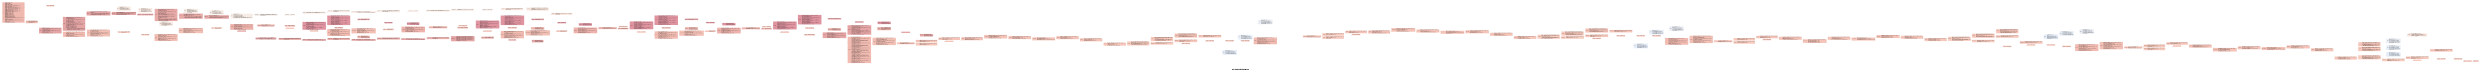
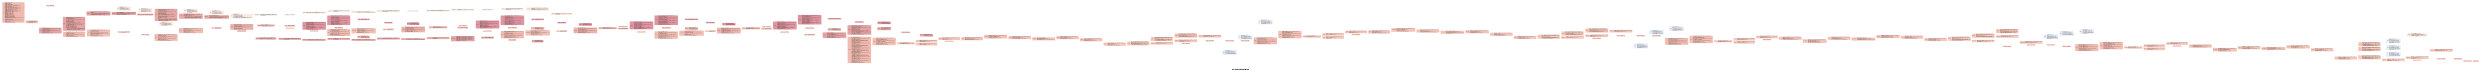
none -> (1290, 35)
